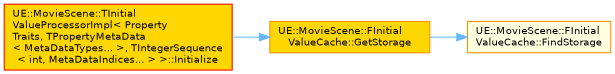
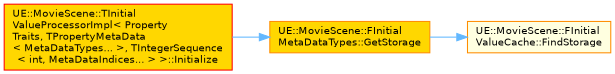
(350, 37) -> (350, 37)
